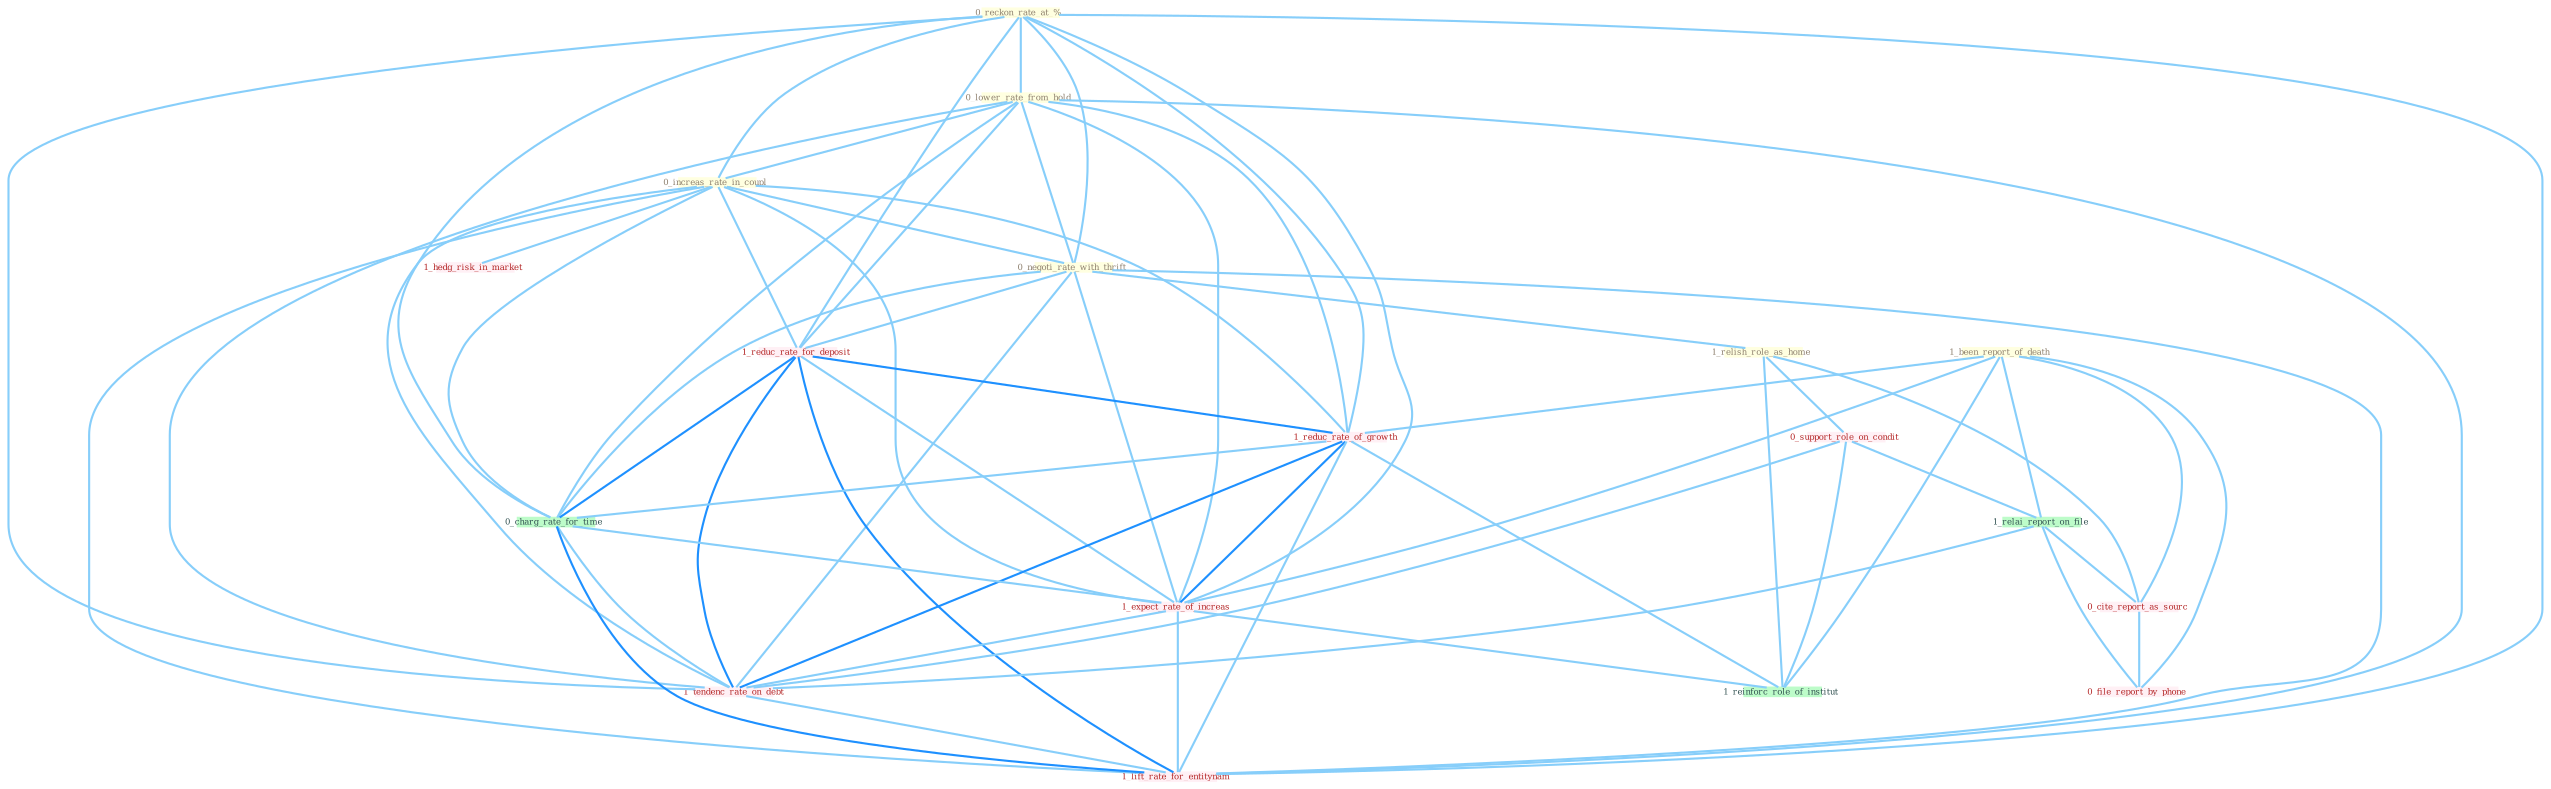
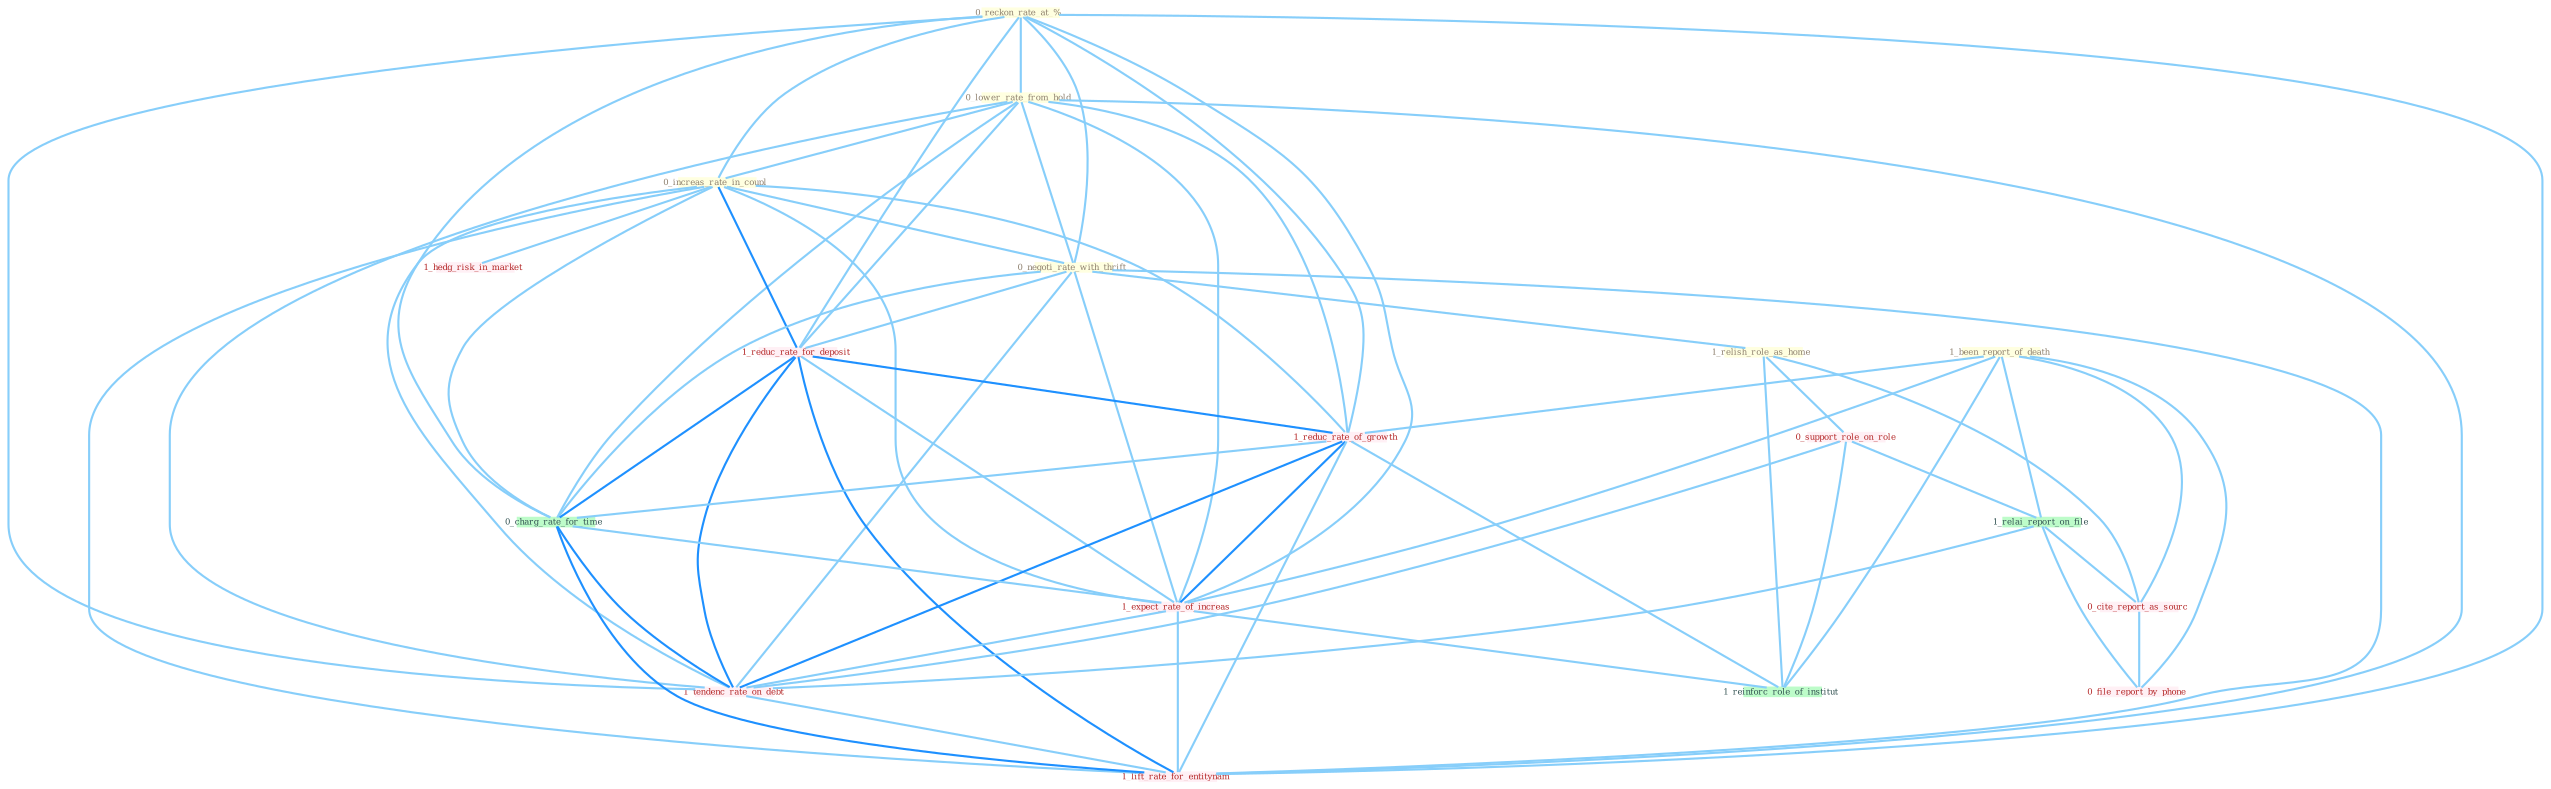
(758, 267) -> (758, 267)
(1846, 437) -> (1846, 437)
(632, 619) -> (632, 619)
